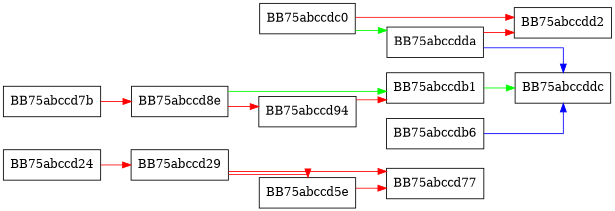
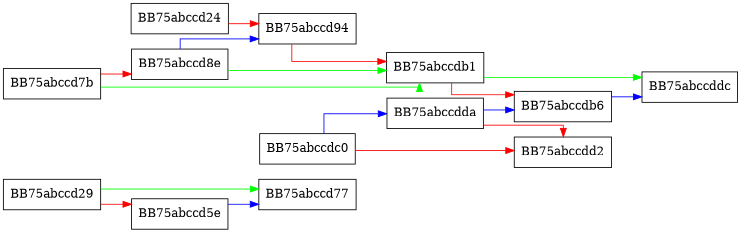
(367, 30) -> (341, 114)
(532, 48) -> (495, 110)
none -> (260, 87)
none -> (473, 95)
(239, 107) -> (210, 39)
(112, 165) -> (239, 24)
(314, 171) -> (175, 189)
(367, 188) -> (239, 204)
